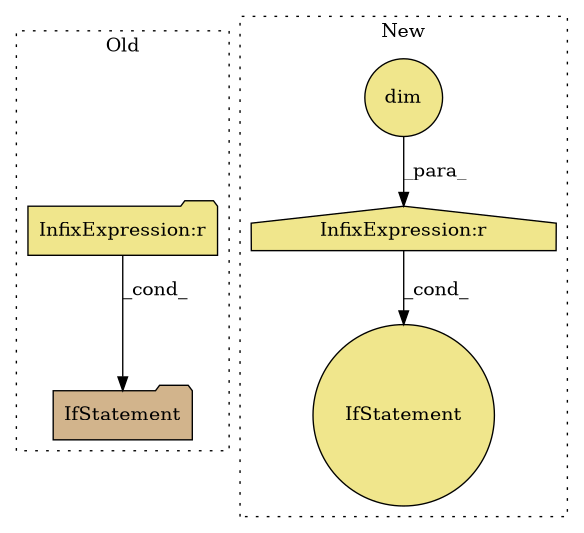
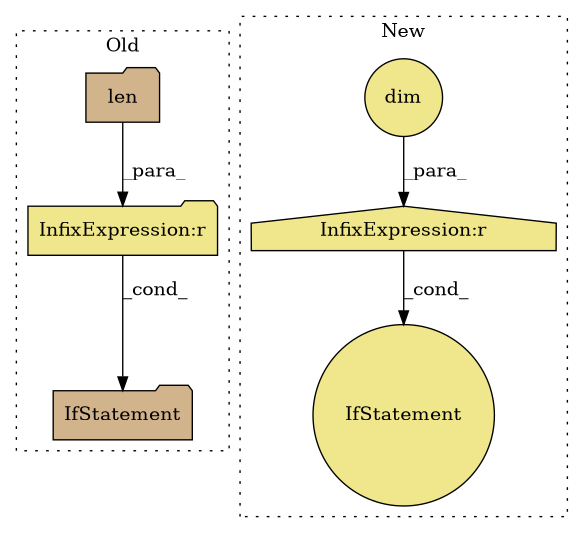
none -> (123, 98)
